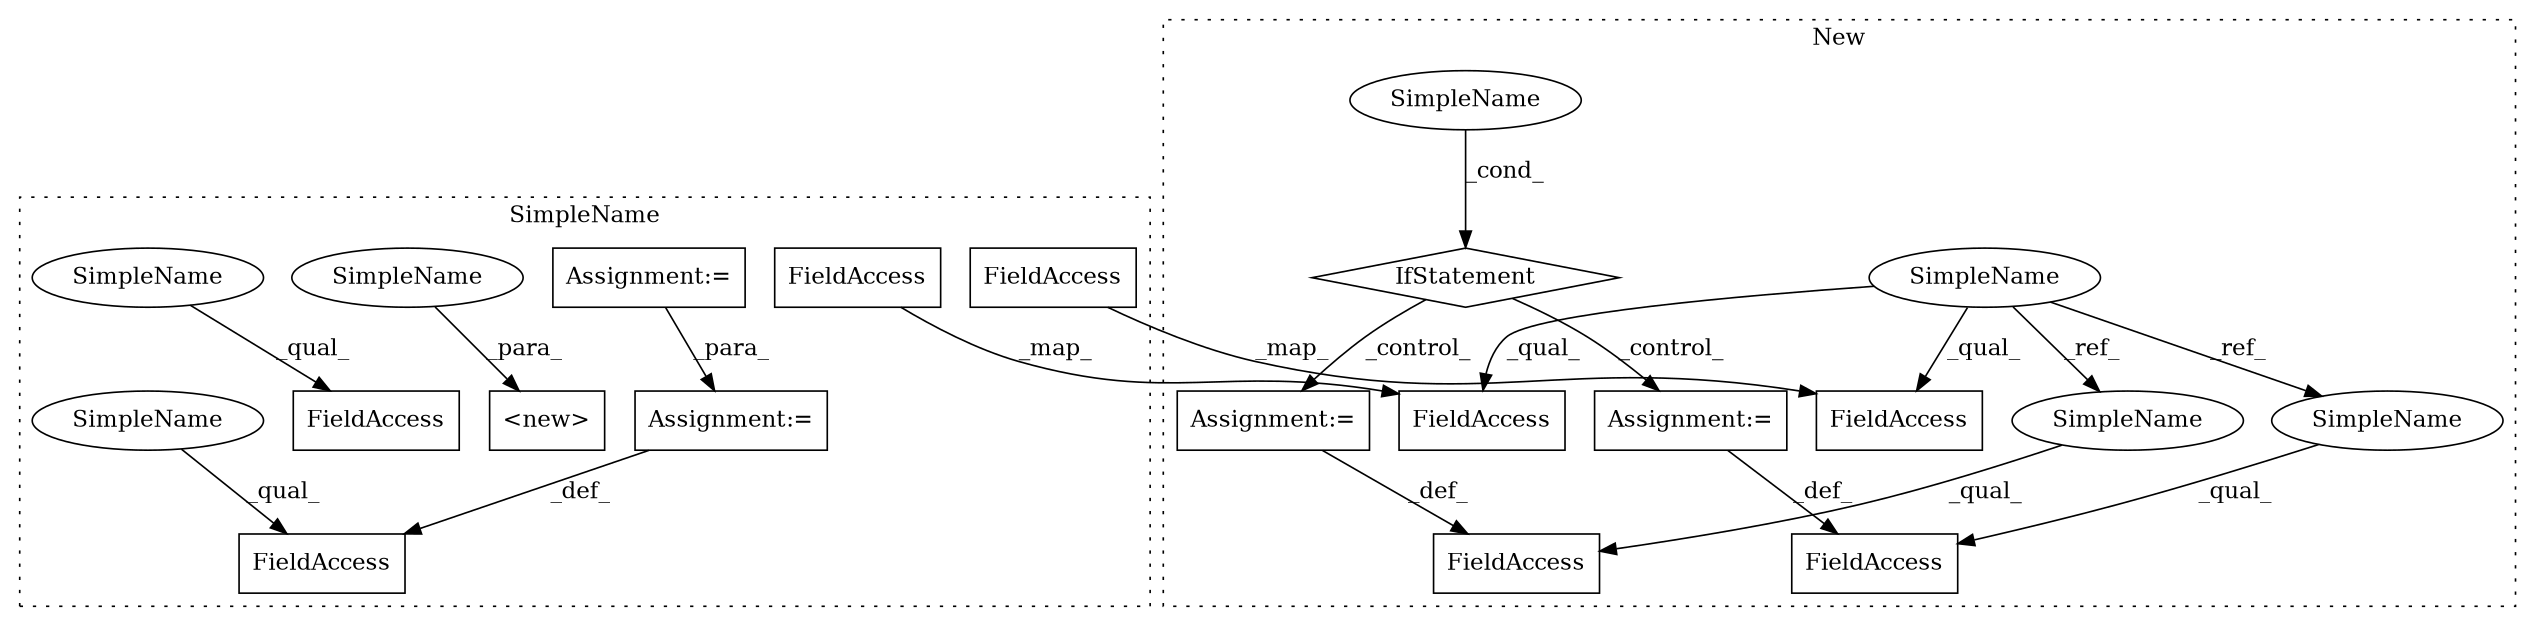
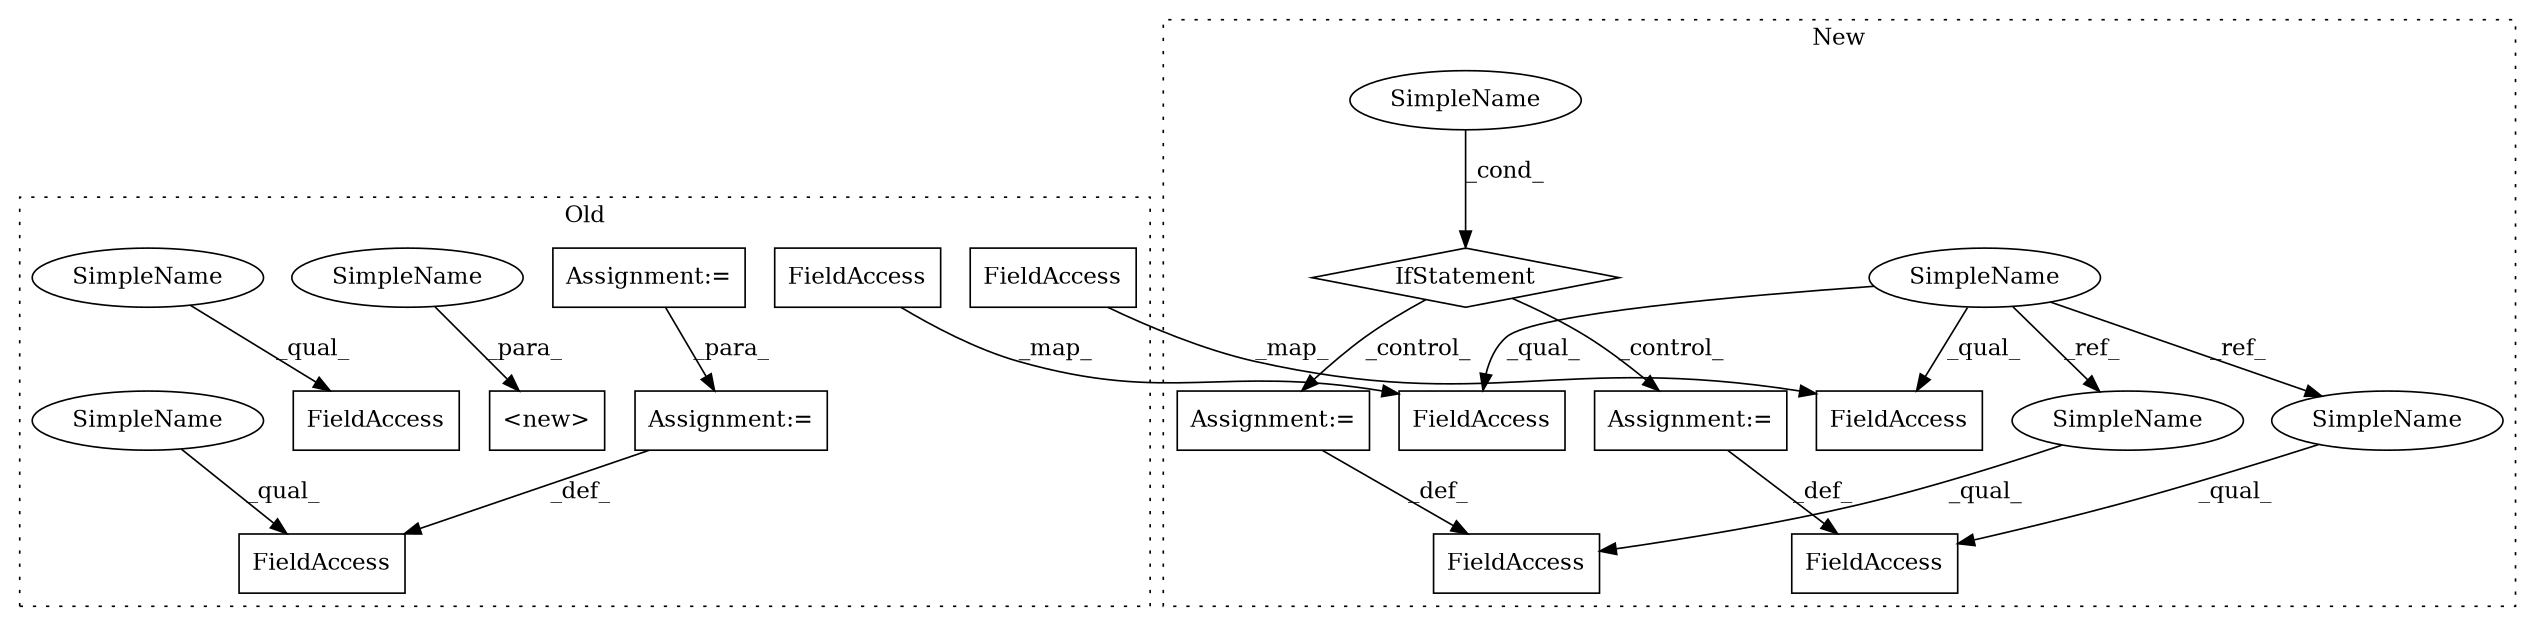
(585, 216) -> (585, 216)
